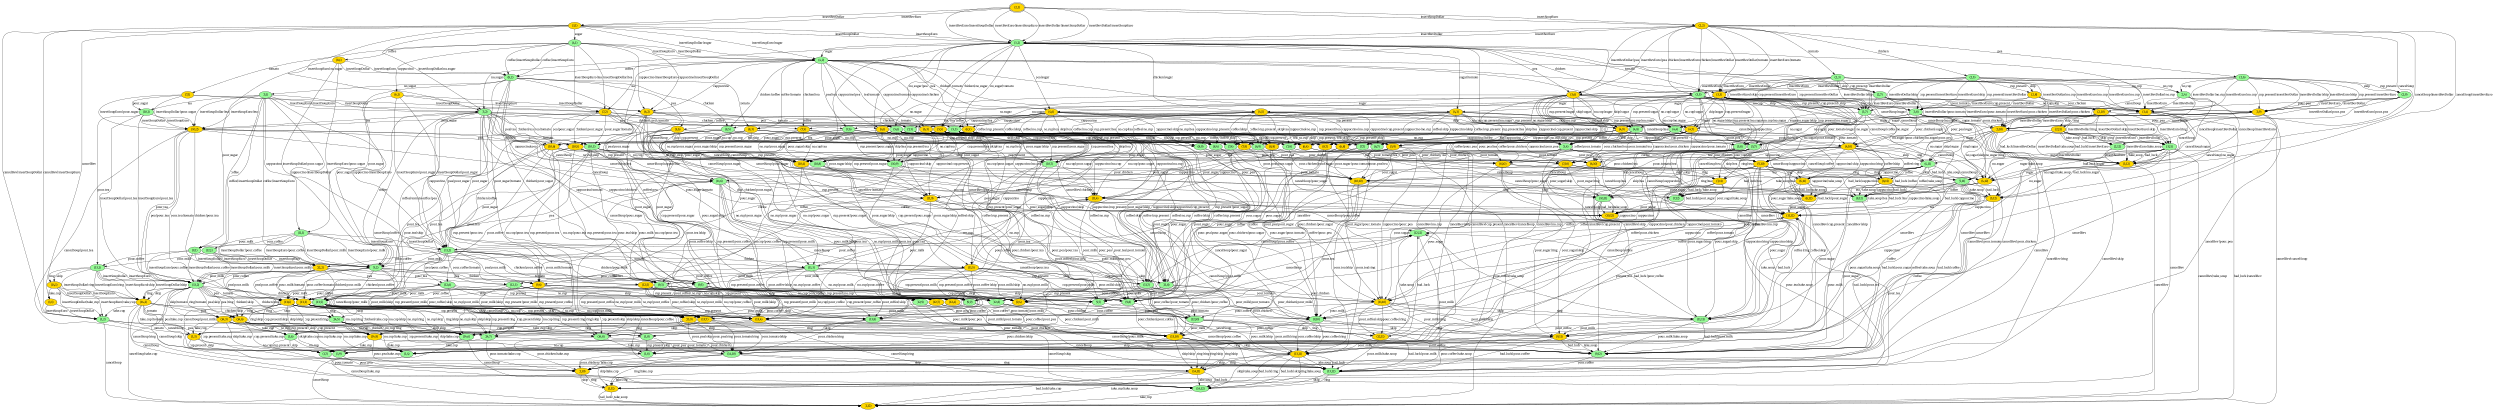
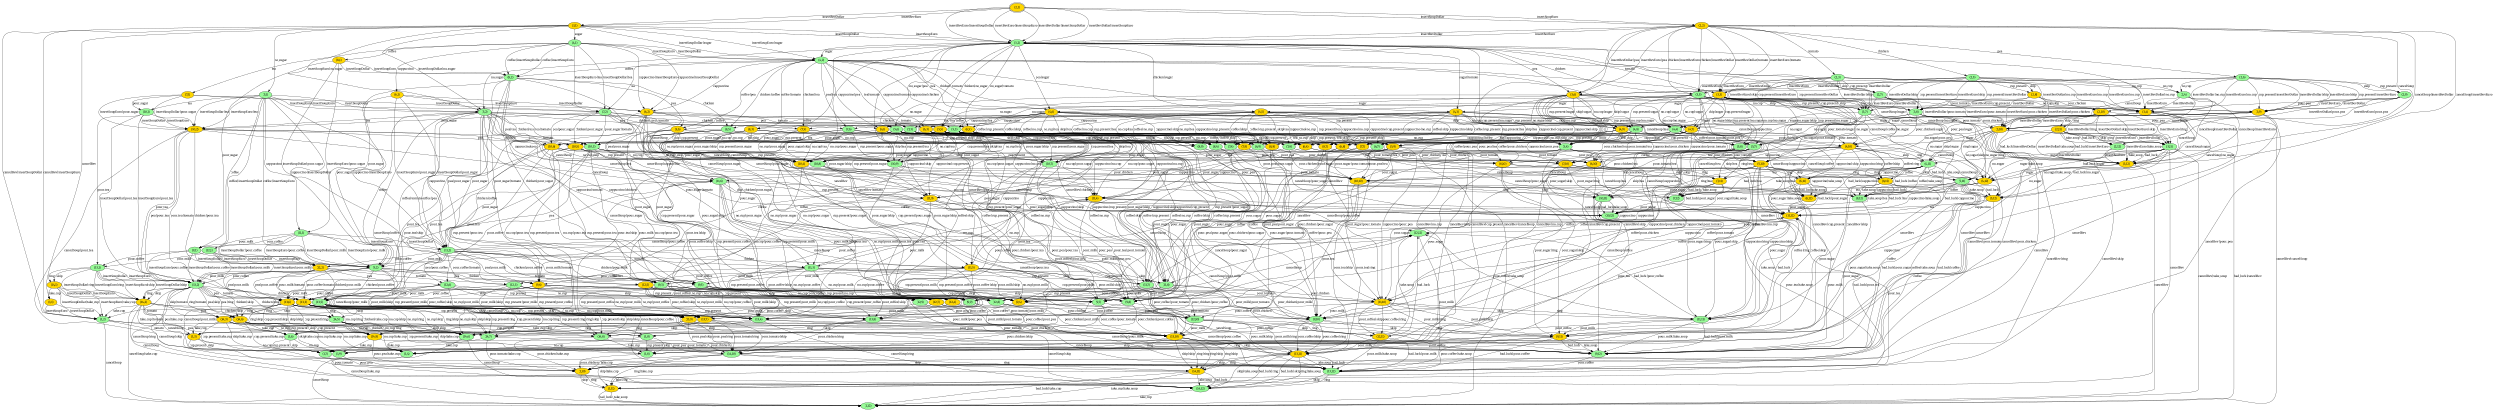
(274, 69) -> (274, 69)
(645, 81) -> none
(390, 85) -> (308, 31)
(605, 112) -> (605, 112)
(1972, 121) -> (1972, 121)
(1603, 138) -> (1603, 138)
(1017, 140) -> none
(1880, 140) -> none
none -> (892, 143)
(1363, 147) -> (1363, 147)
(1573, 147) -> (1710, 143)
none -> (824, 181)
(640, 187) -> (744, 88)
(1610, 216) -> (1610, 216)
(958, 244) -> (932, 240)
(421, 276) -> (421, 276)
(1624, 276) -> (1624, 276)
(1443, 314) -> (1301, 209)
(759, 320) -> (759, 320)
none -> (1122, 329)
(868, 406) -> (868, 406)
